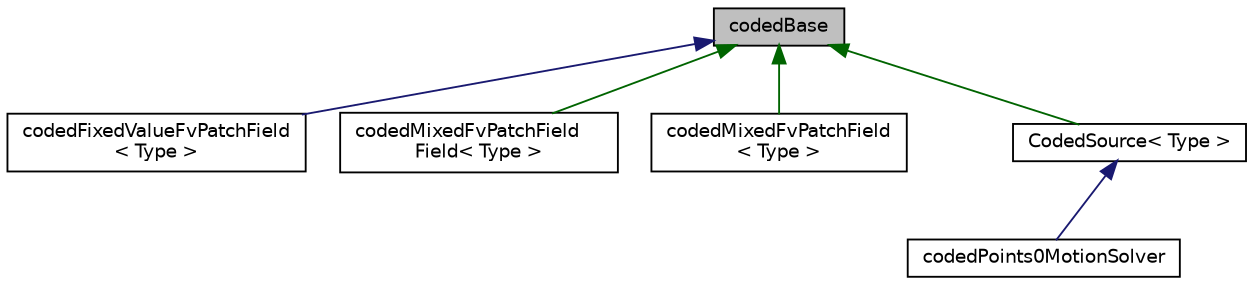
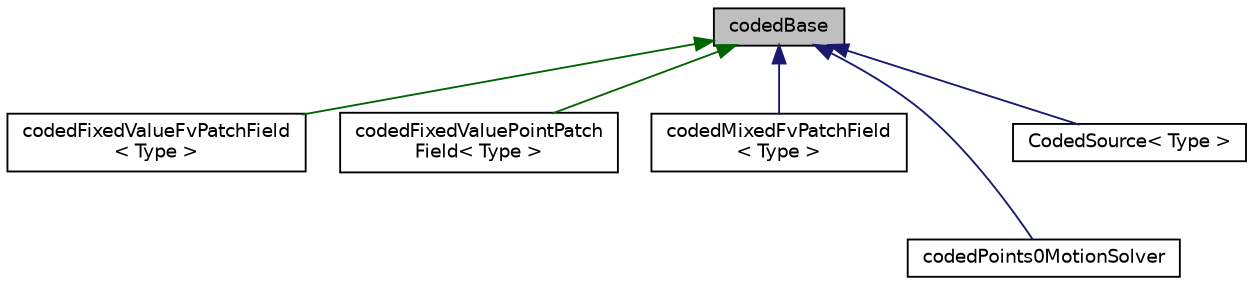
(498, 79) -> (498, 79)
(963, 88) -> (963, 88)
(779, 89) -> (779, 89)
(479, 143) -> (479, 143)
(1081, 208) -> (945, 132)
